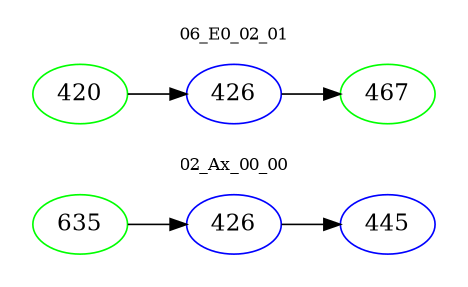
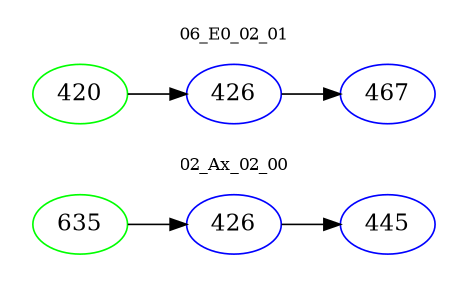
(388, 94) -> (388, 94)
(234, 166) -> (234, 166)
